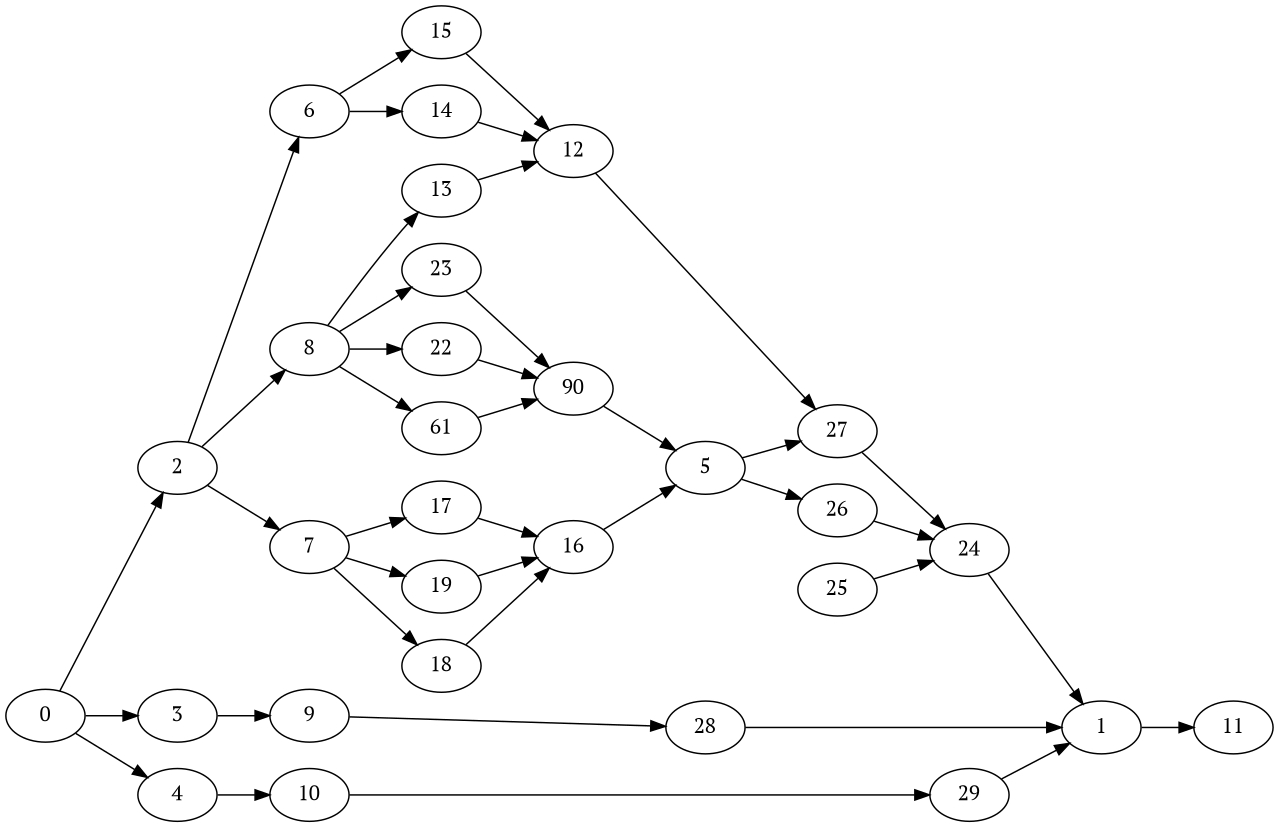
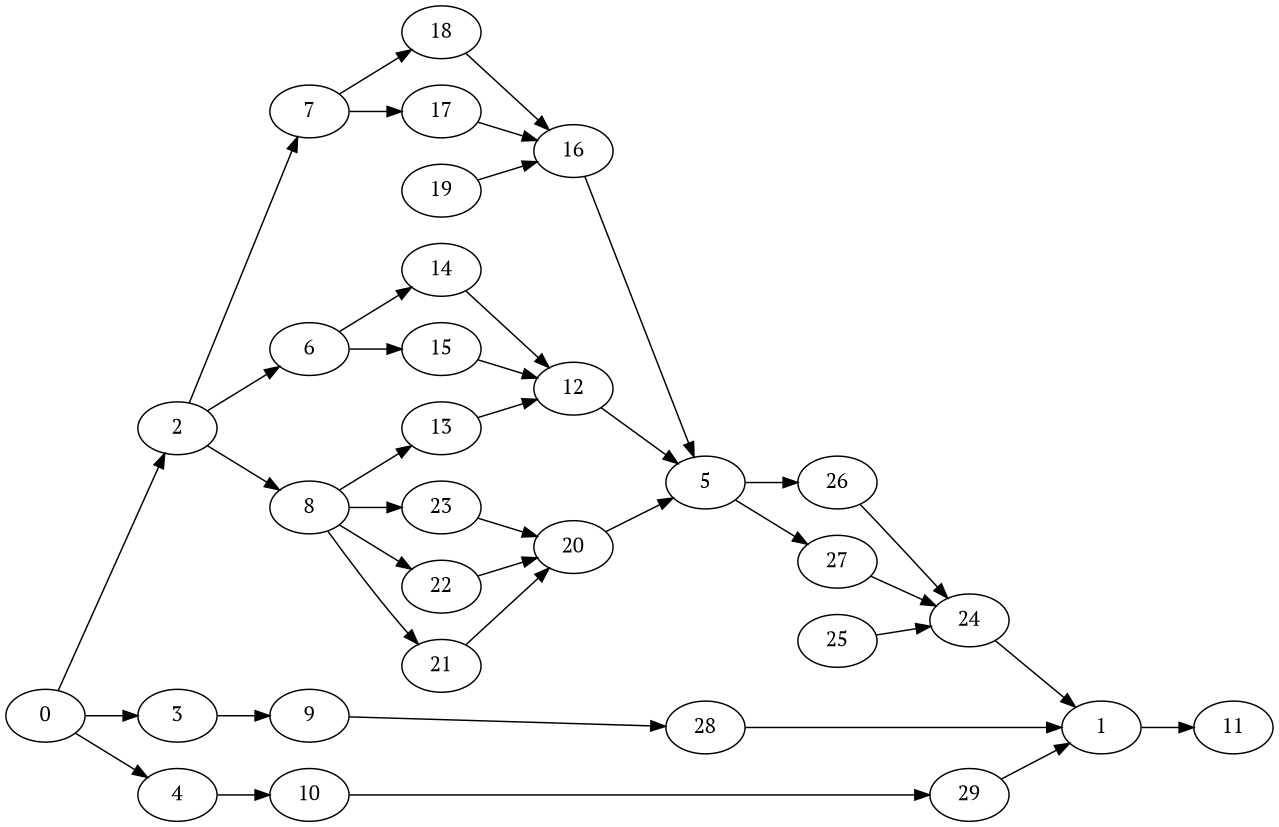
(700, 286) -> (633, 431)
(573, 389) -> (573, 547)
(441, 428) -> (441, 666)
(369, 565) -> none
